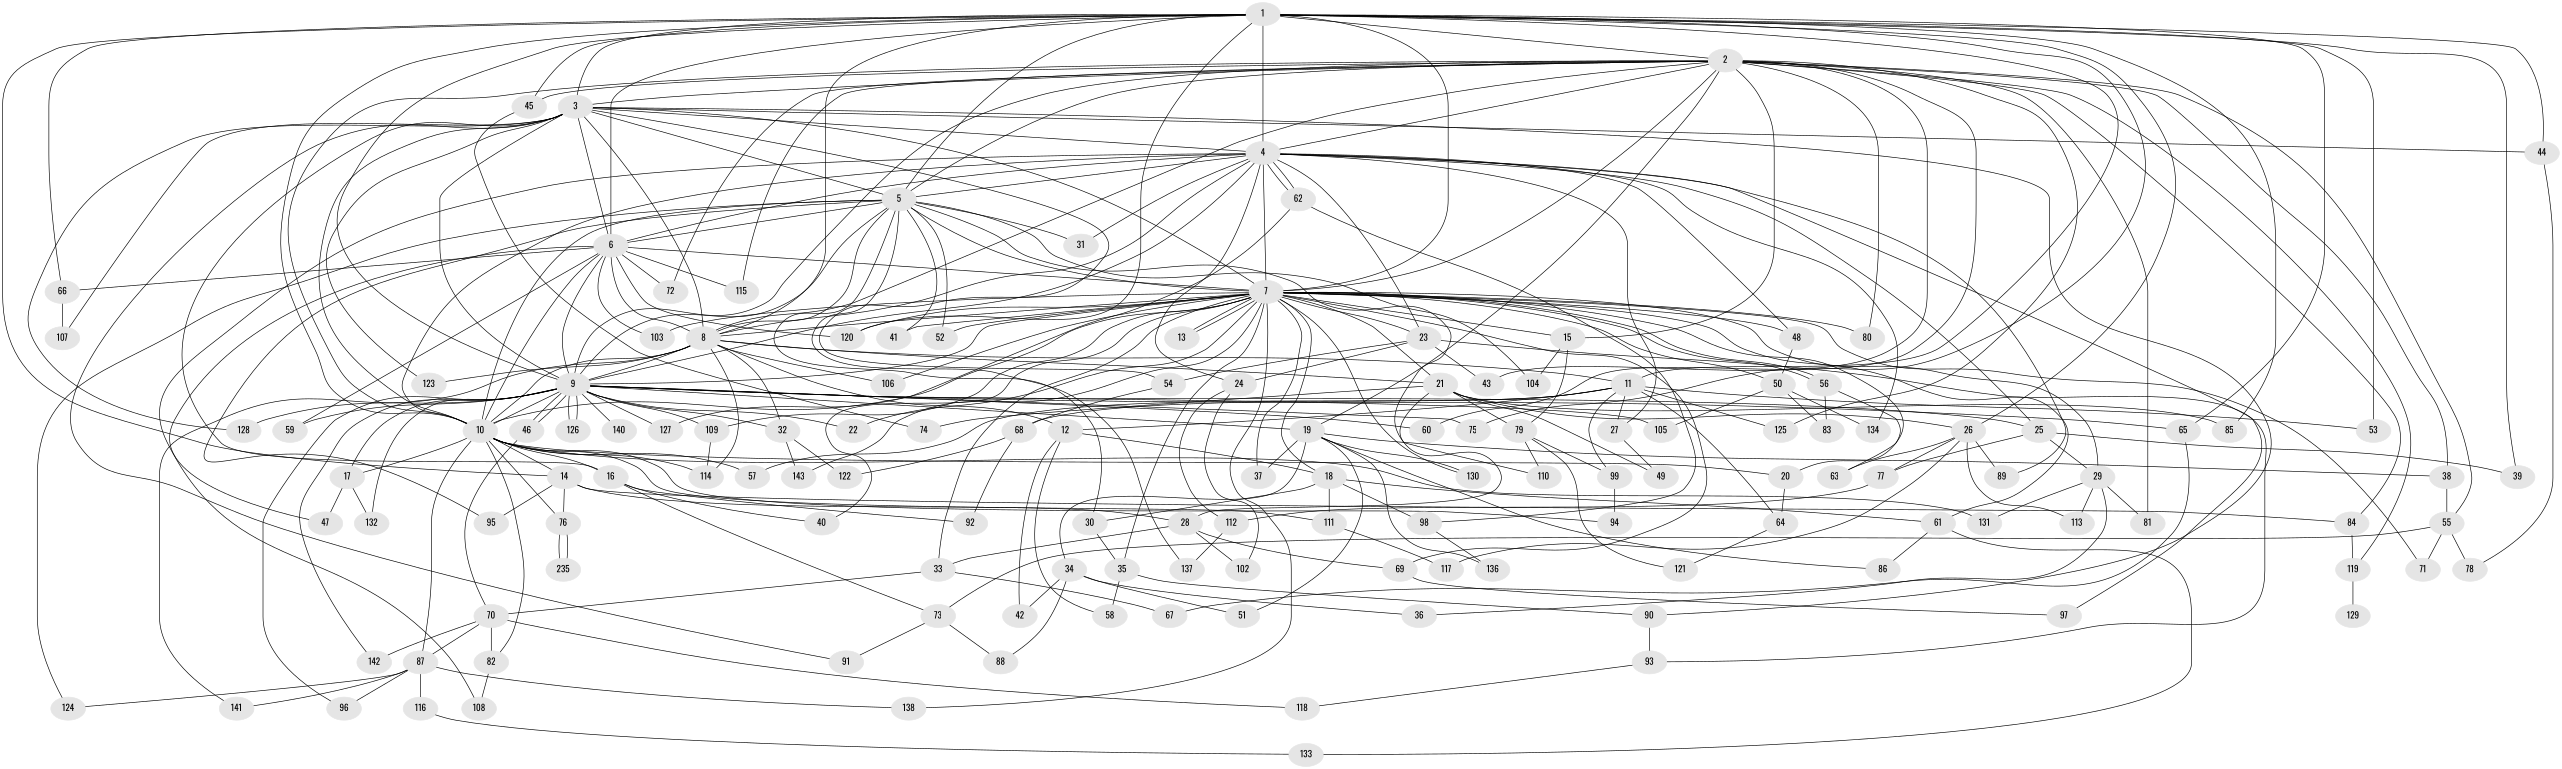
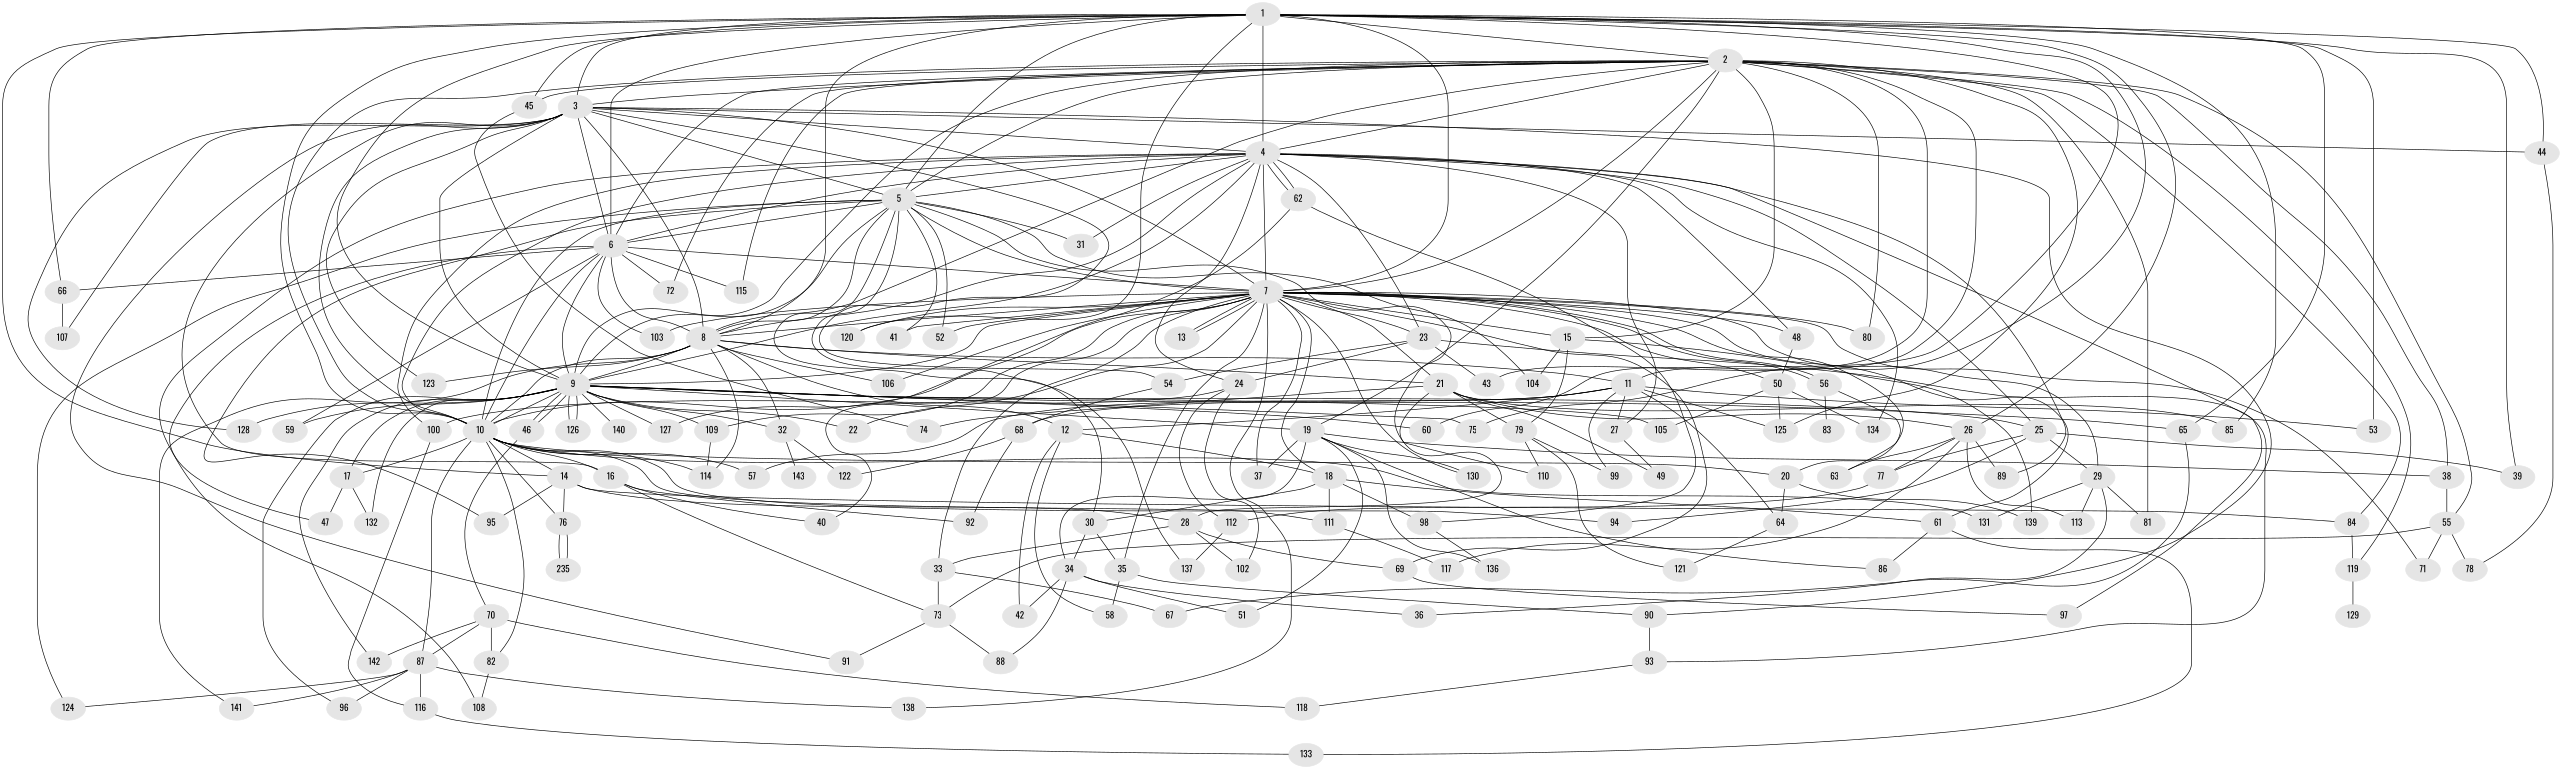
(692, 319) -> (1129, 73)
(1081, 393) -> none
(1802, 408) -> (1779, 408)
none -> (434, 431)
(1615, 500) -> (1824, 502)
none -> (2031, 523)
none -> (1080, 547)
(715, 593) -> (938, 593)
